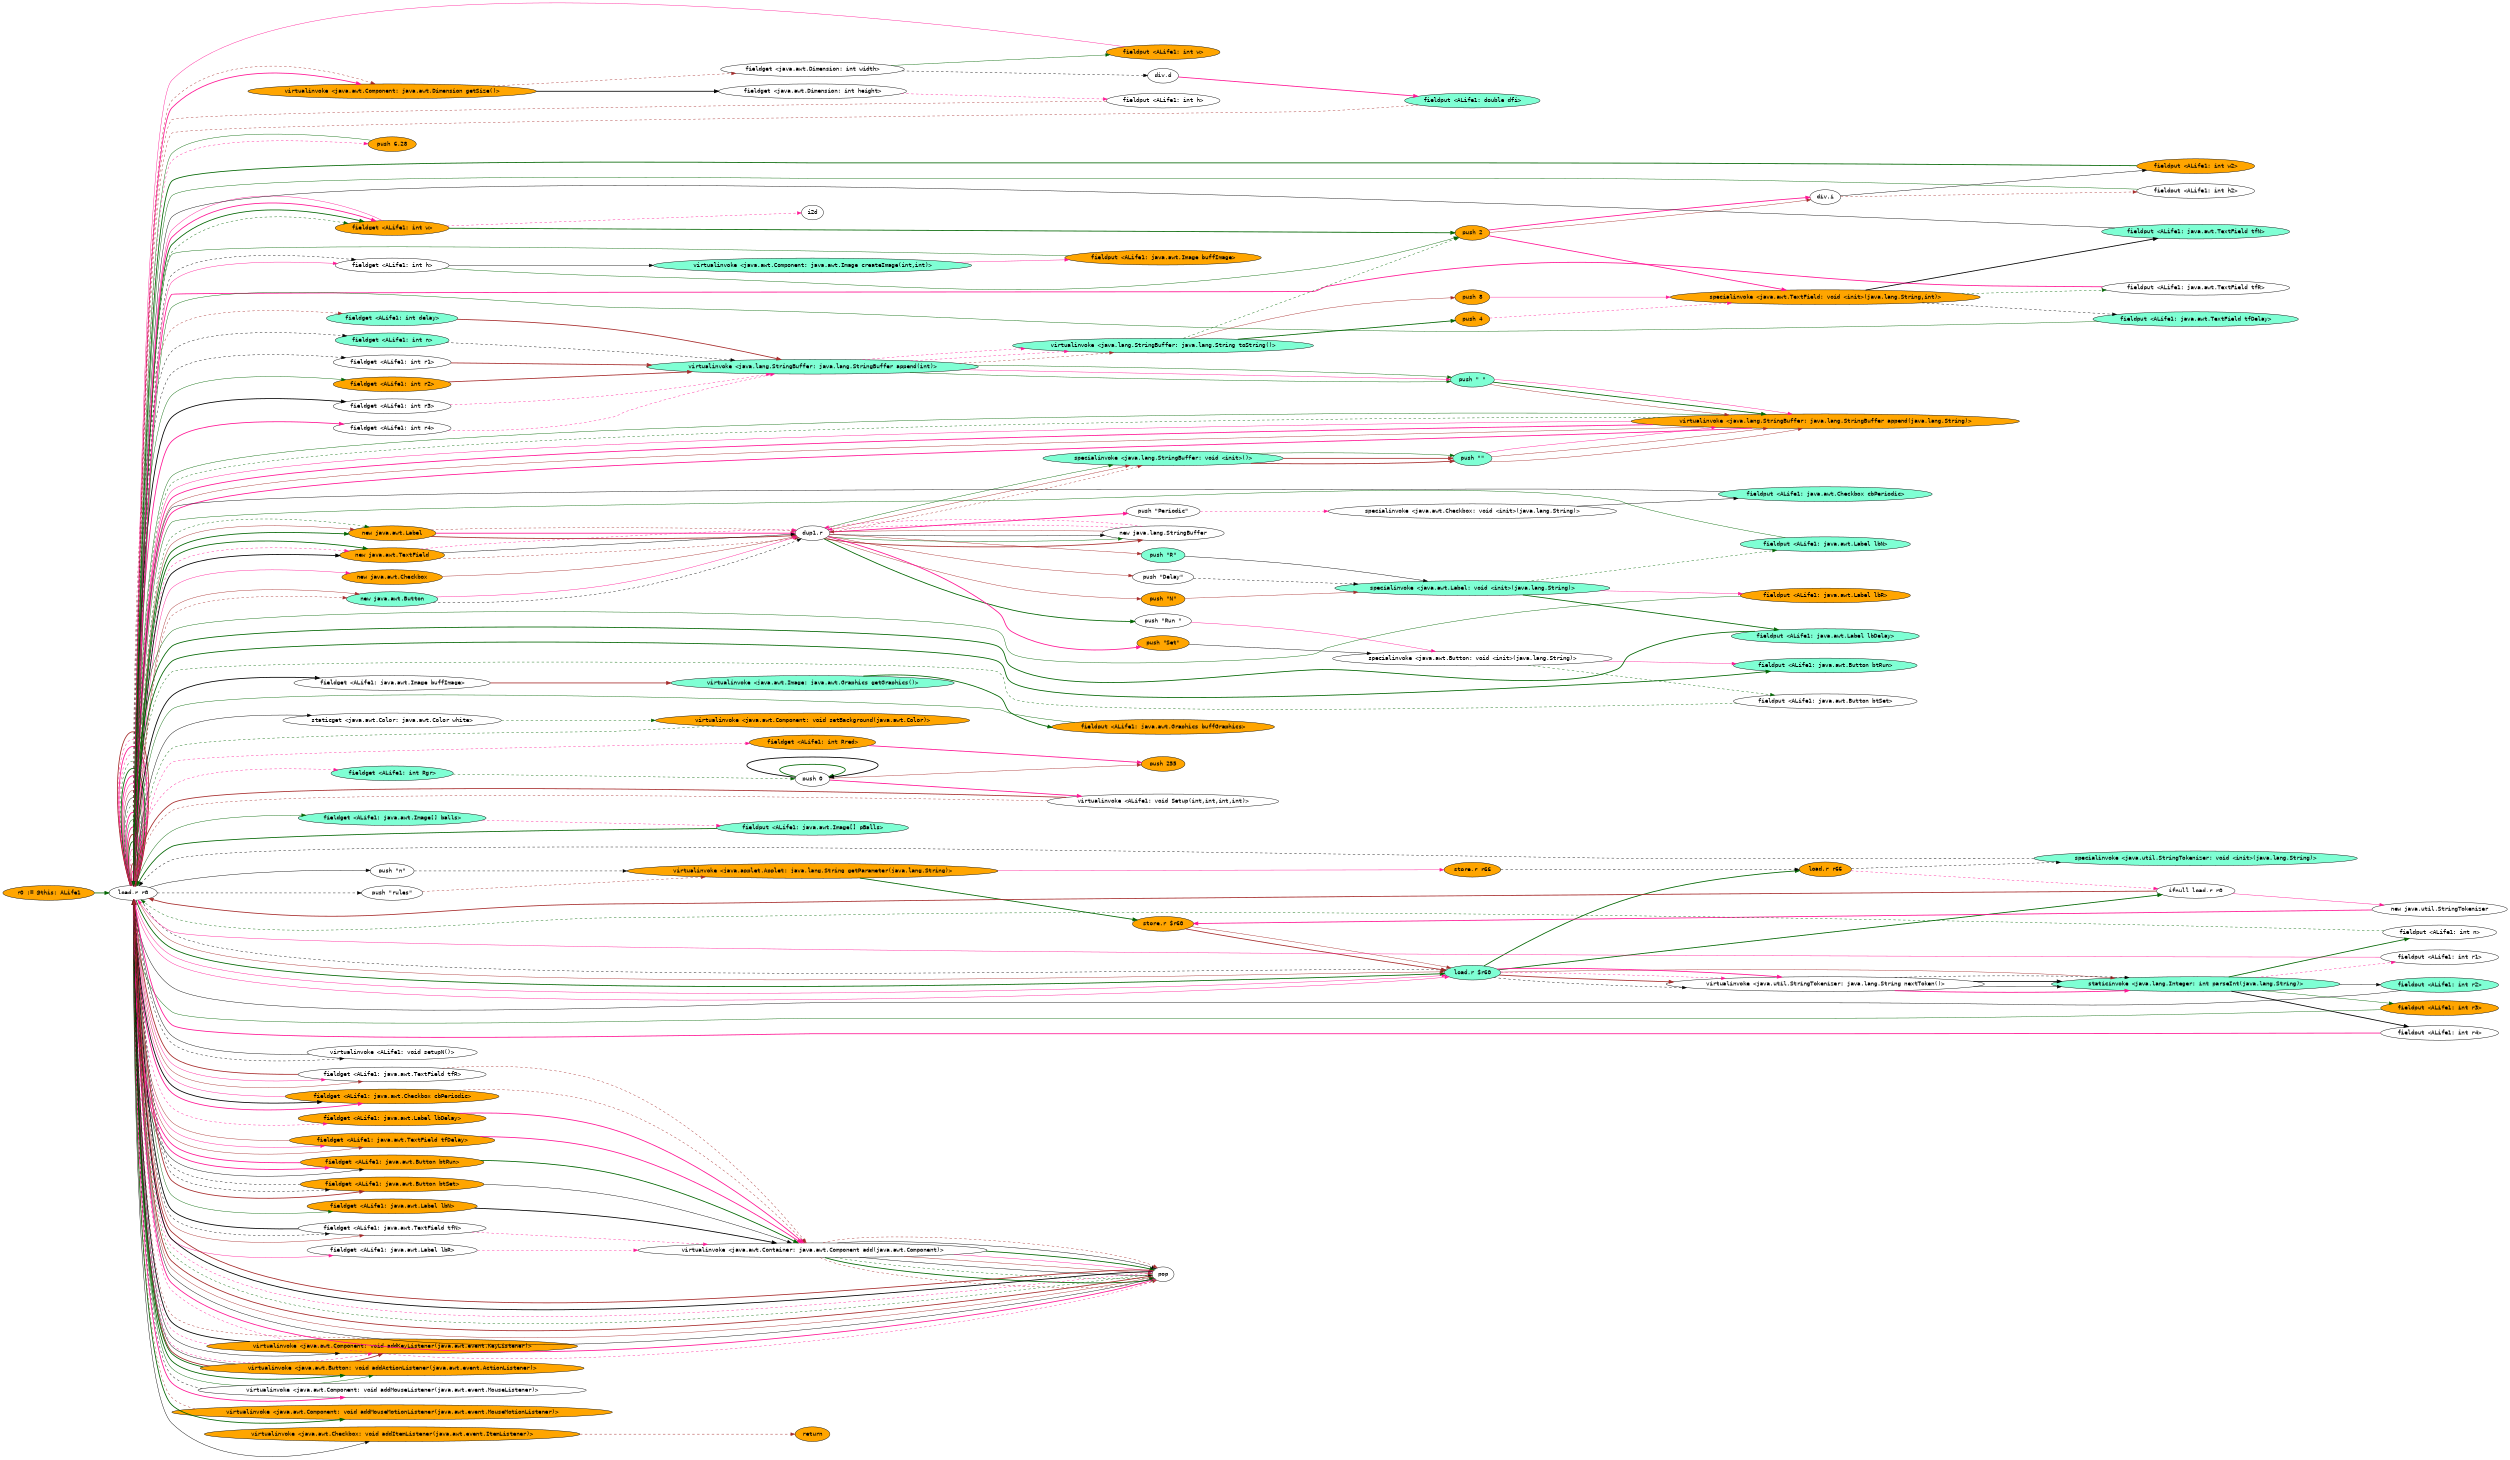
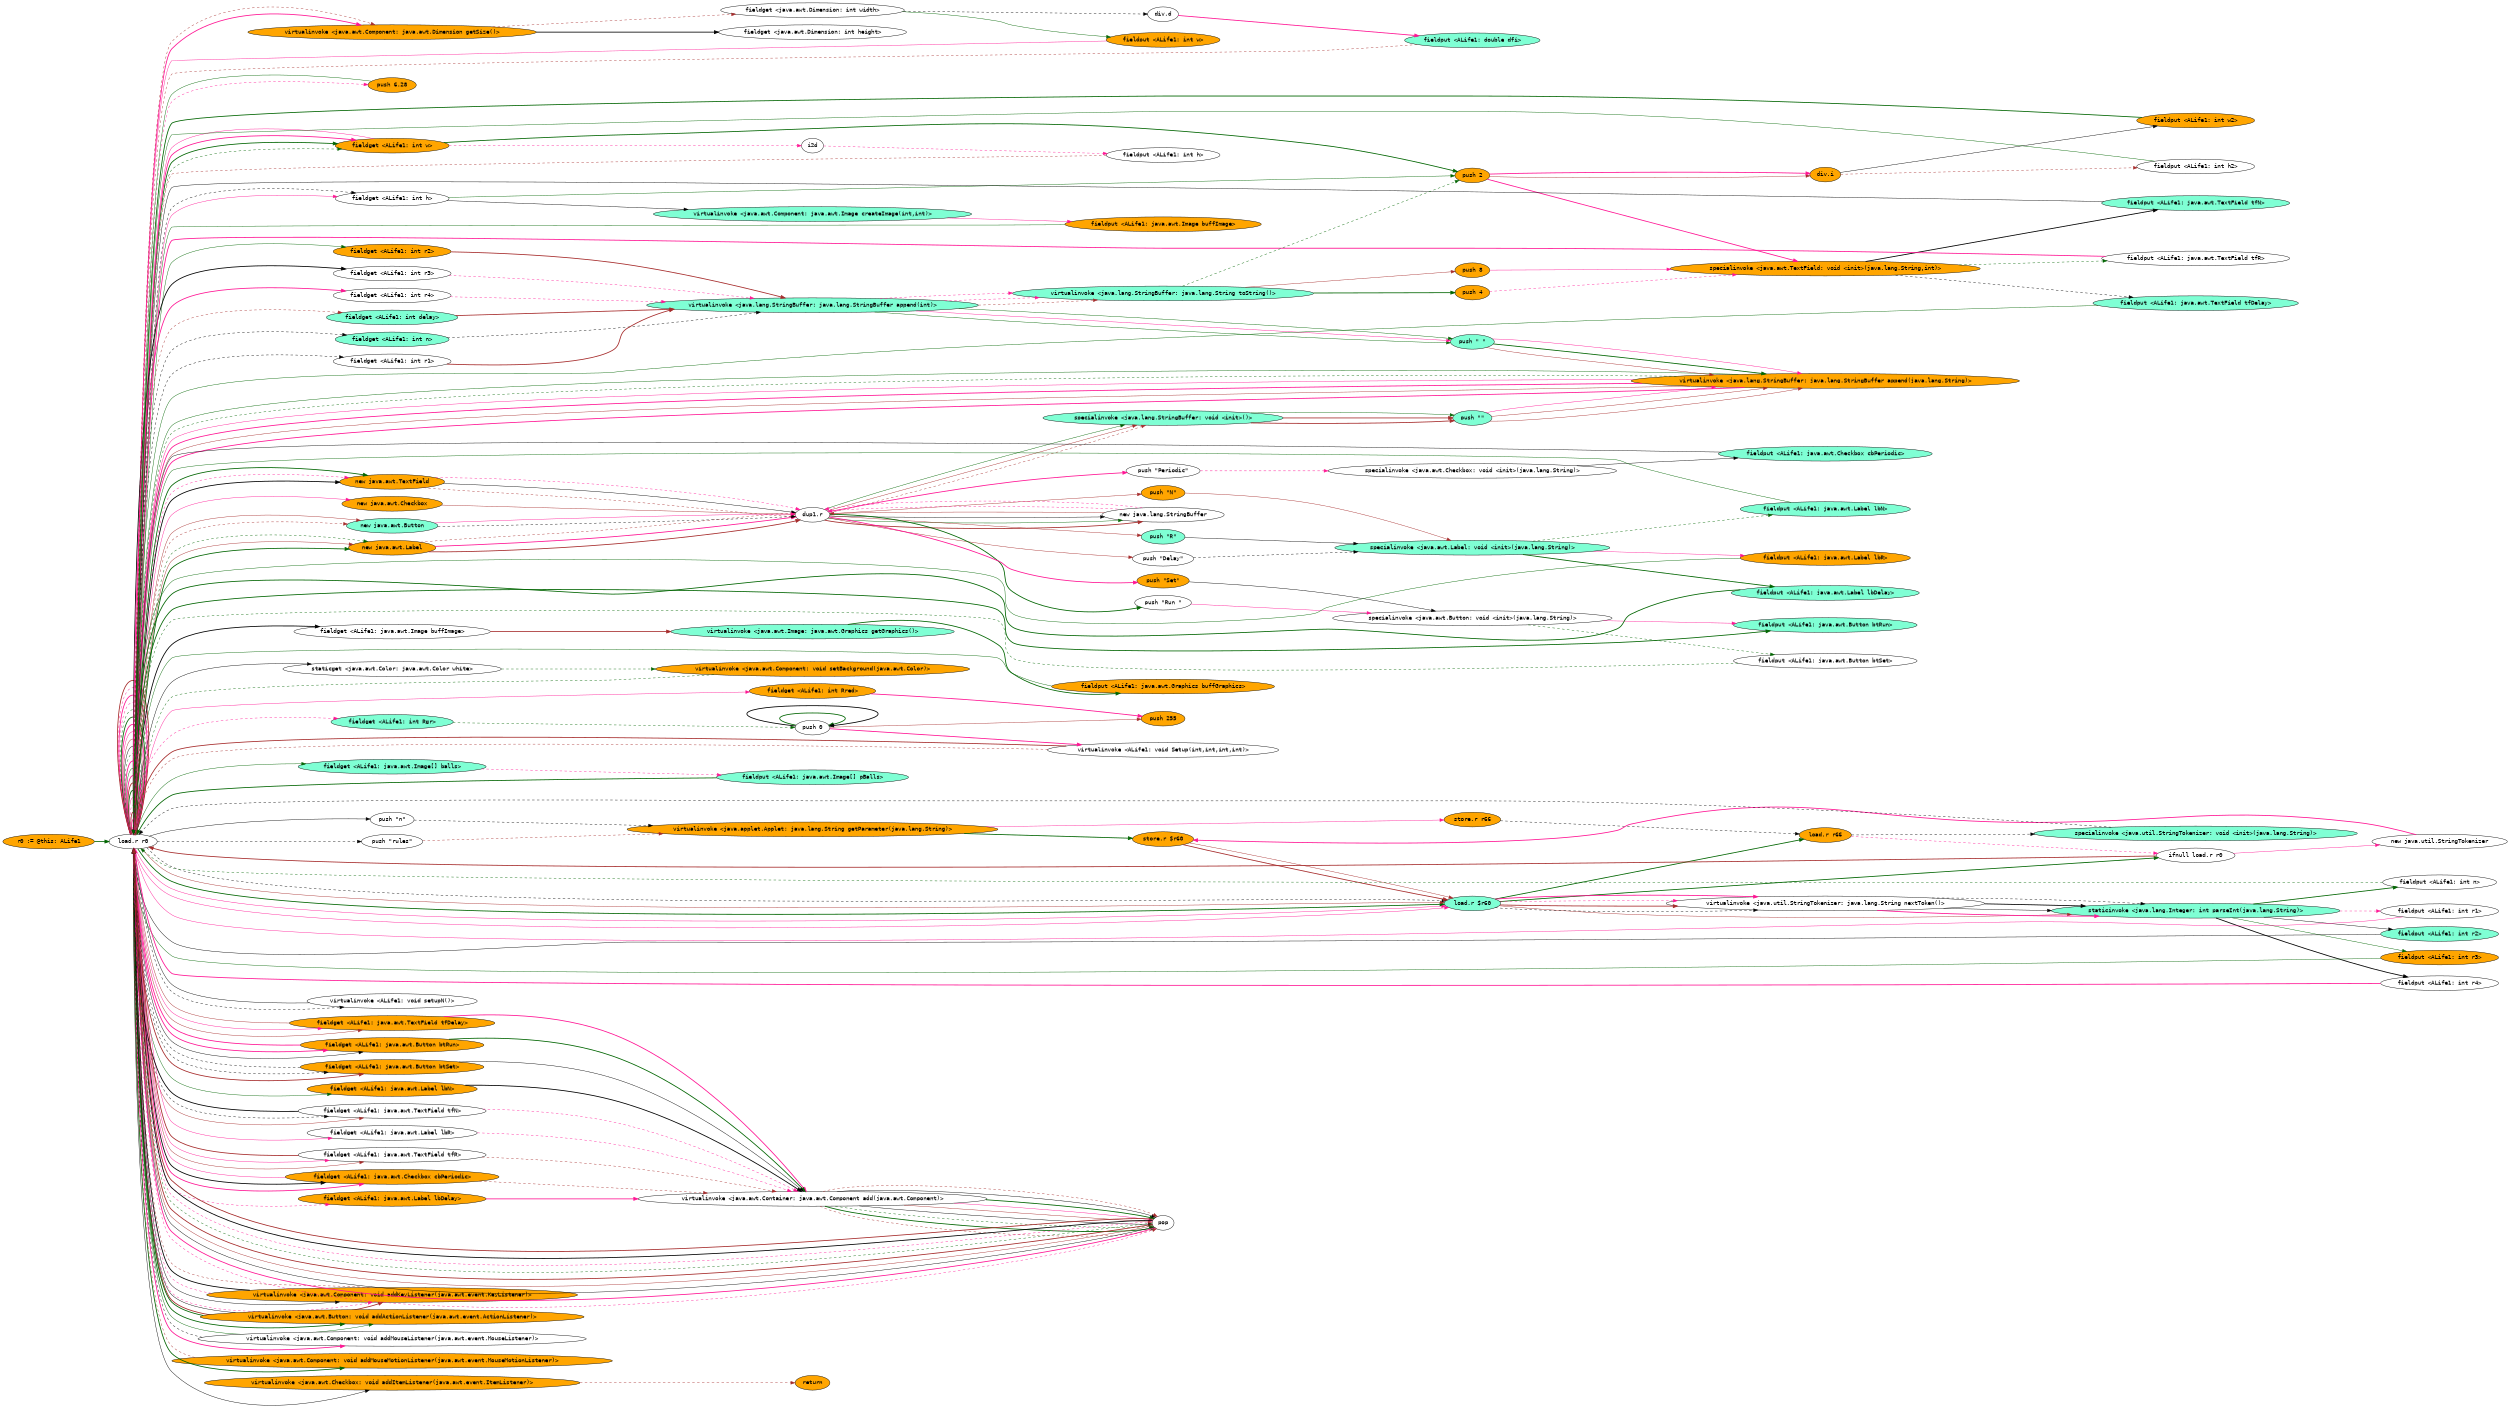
(1002, 96) -> (963, 150)
(1825, 197) -> (1825, 175)
(393, 751) -> (393, 699)
